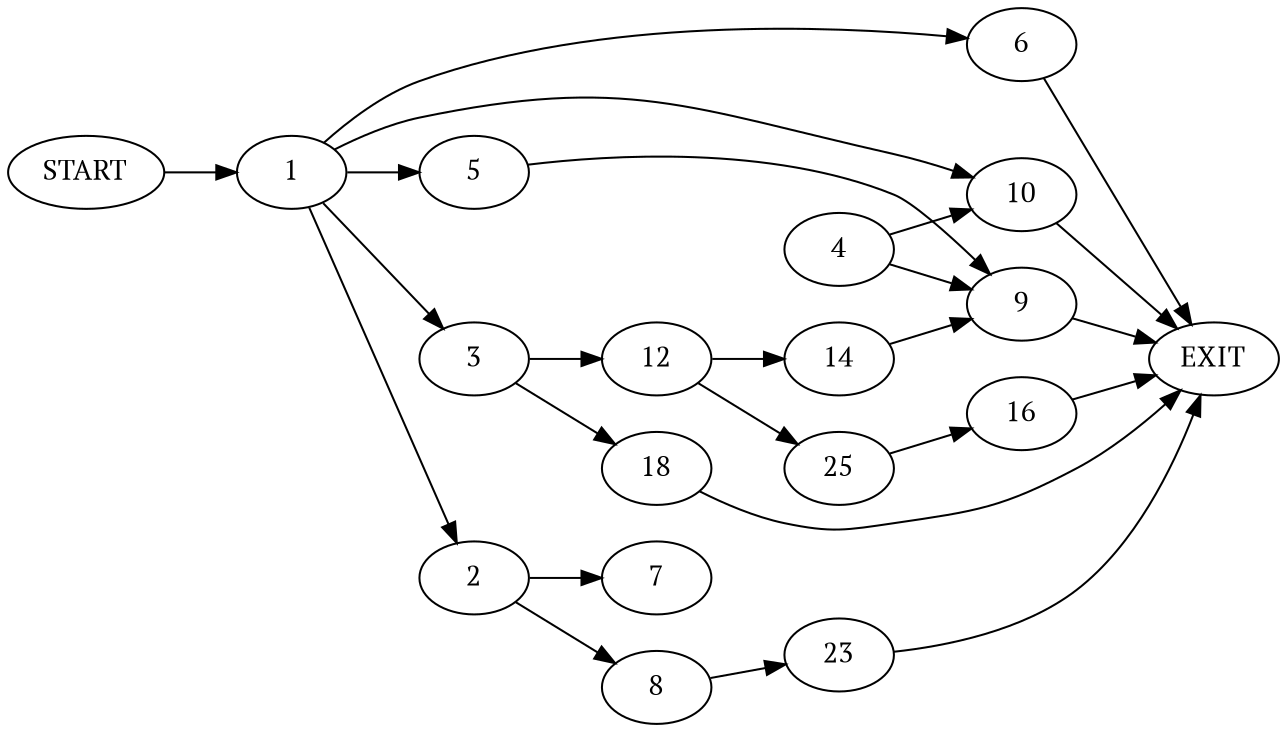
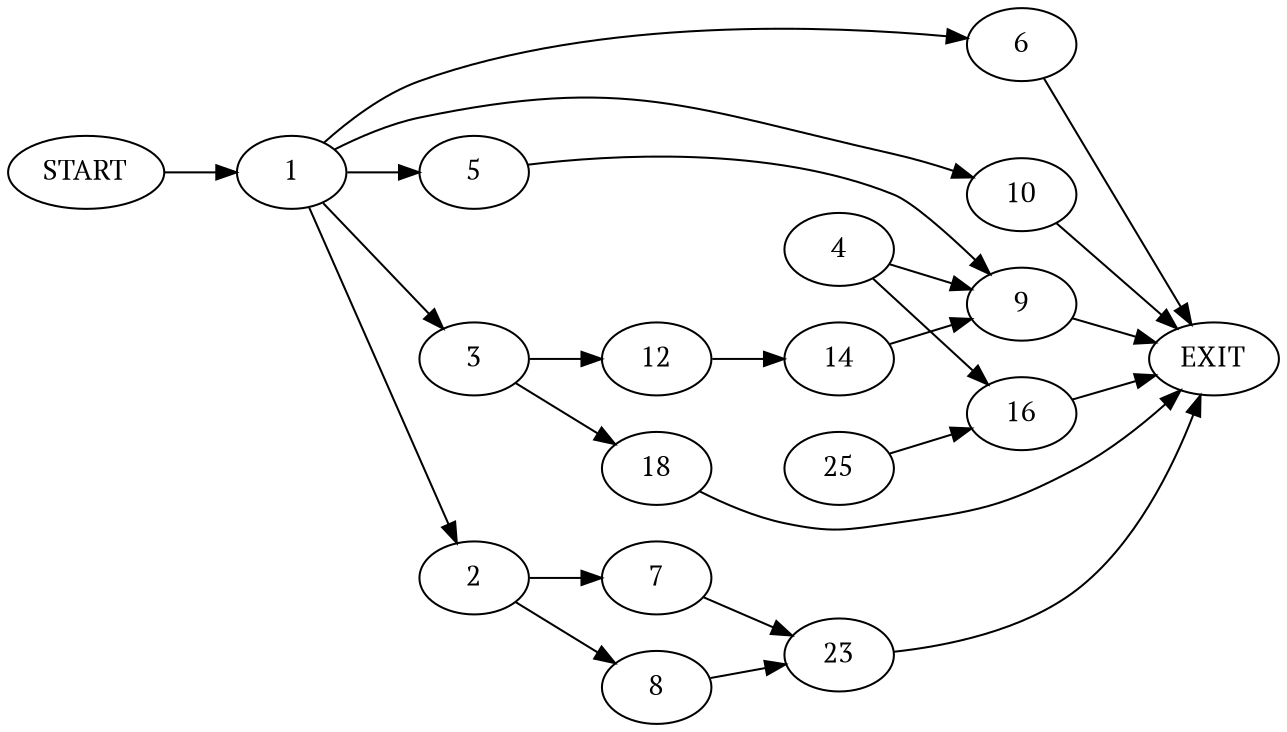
(918, 226) -> (918, 320)
(739, 408) -> none
none -> (739, 612)
